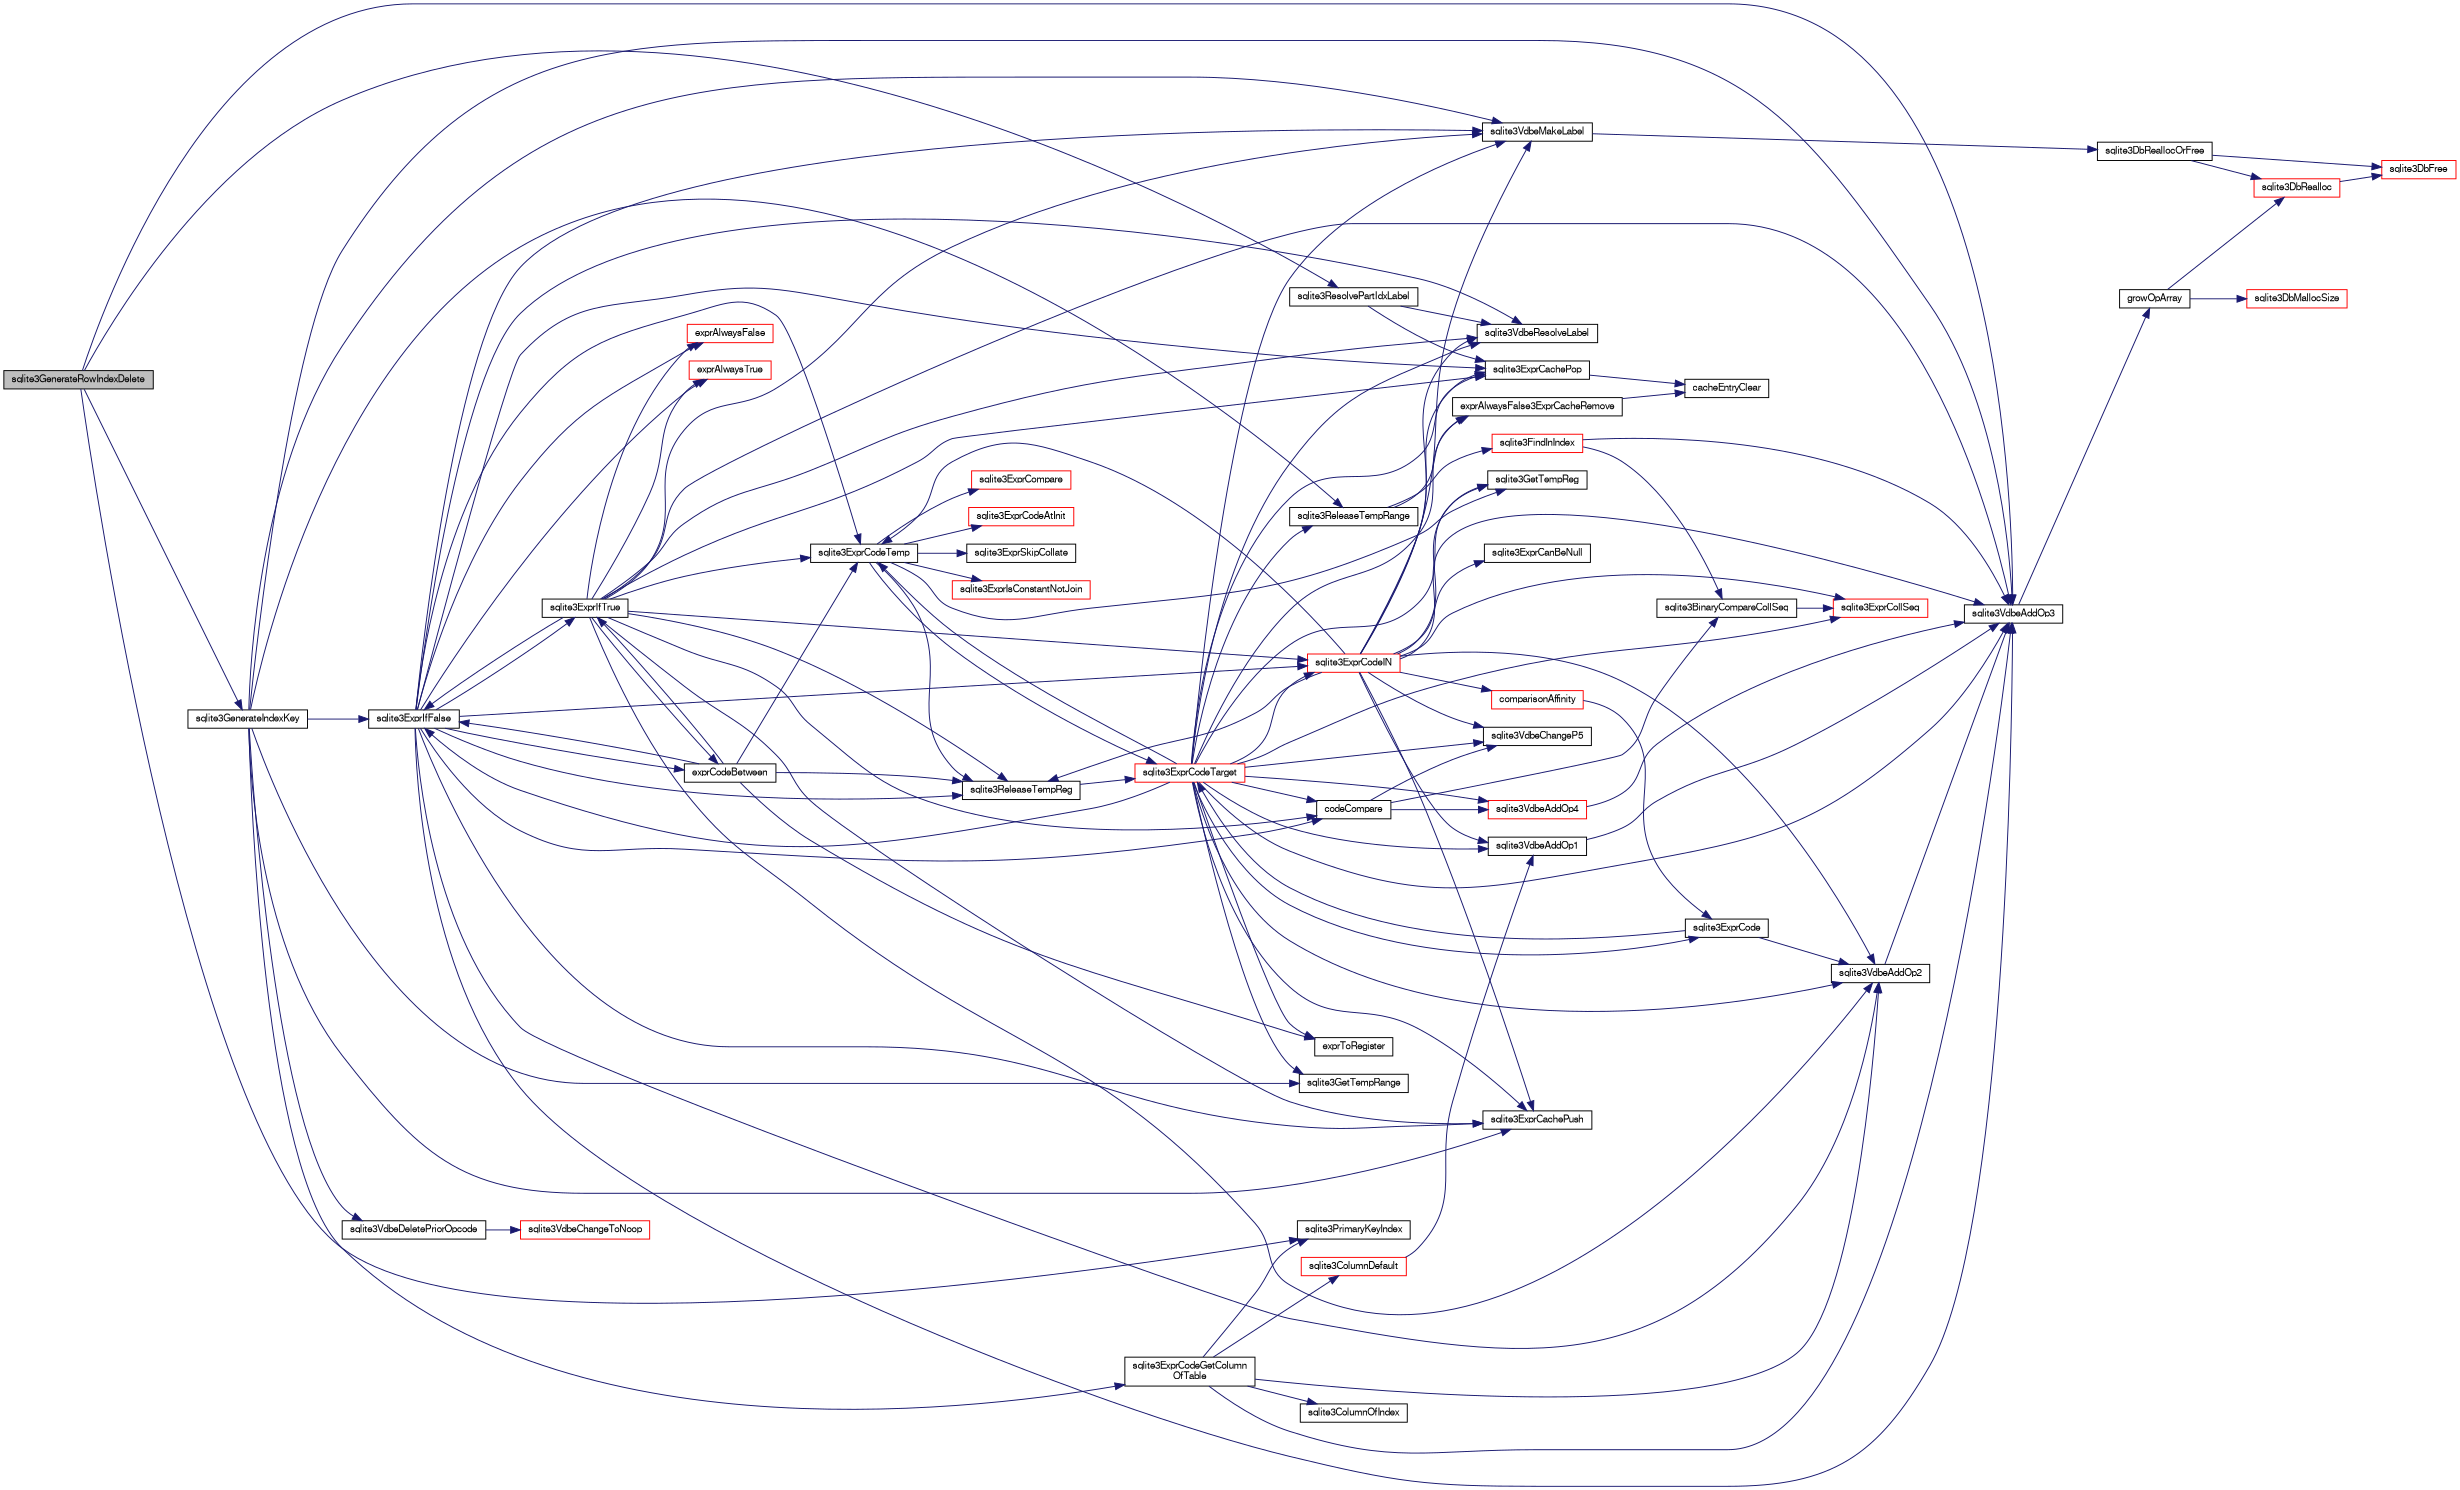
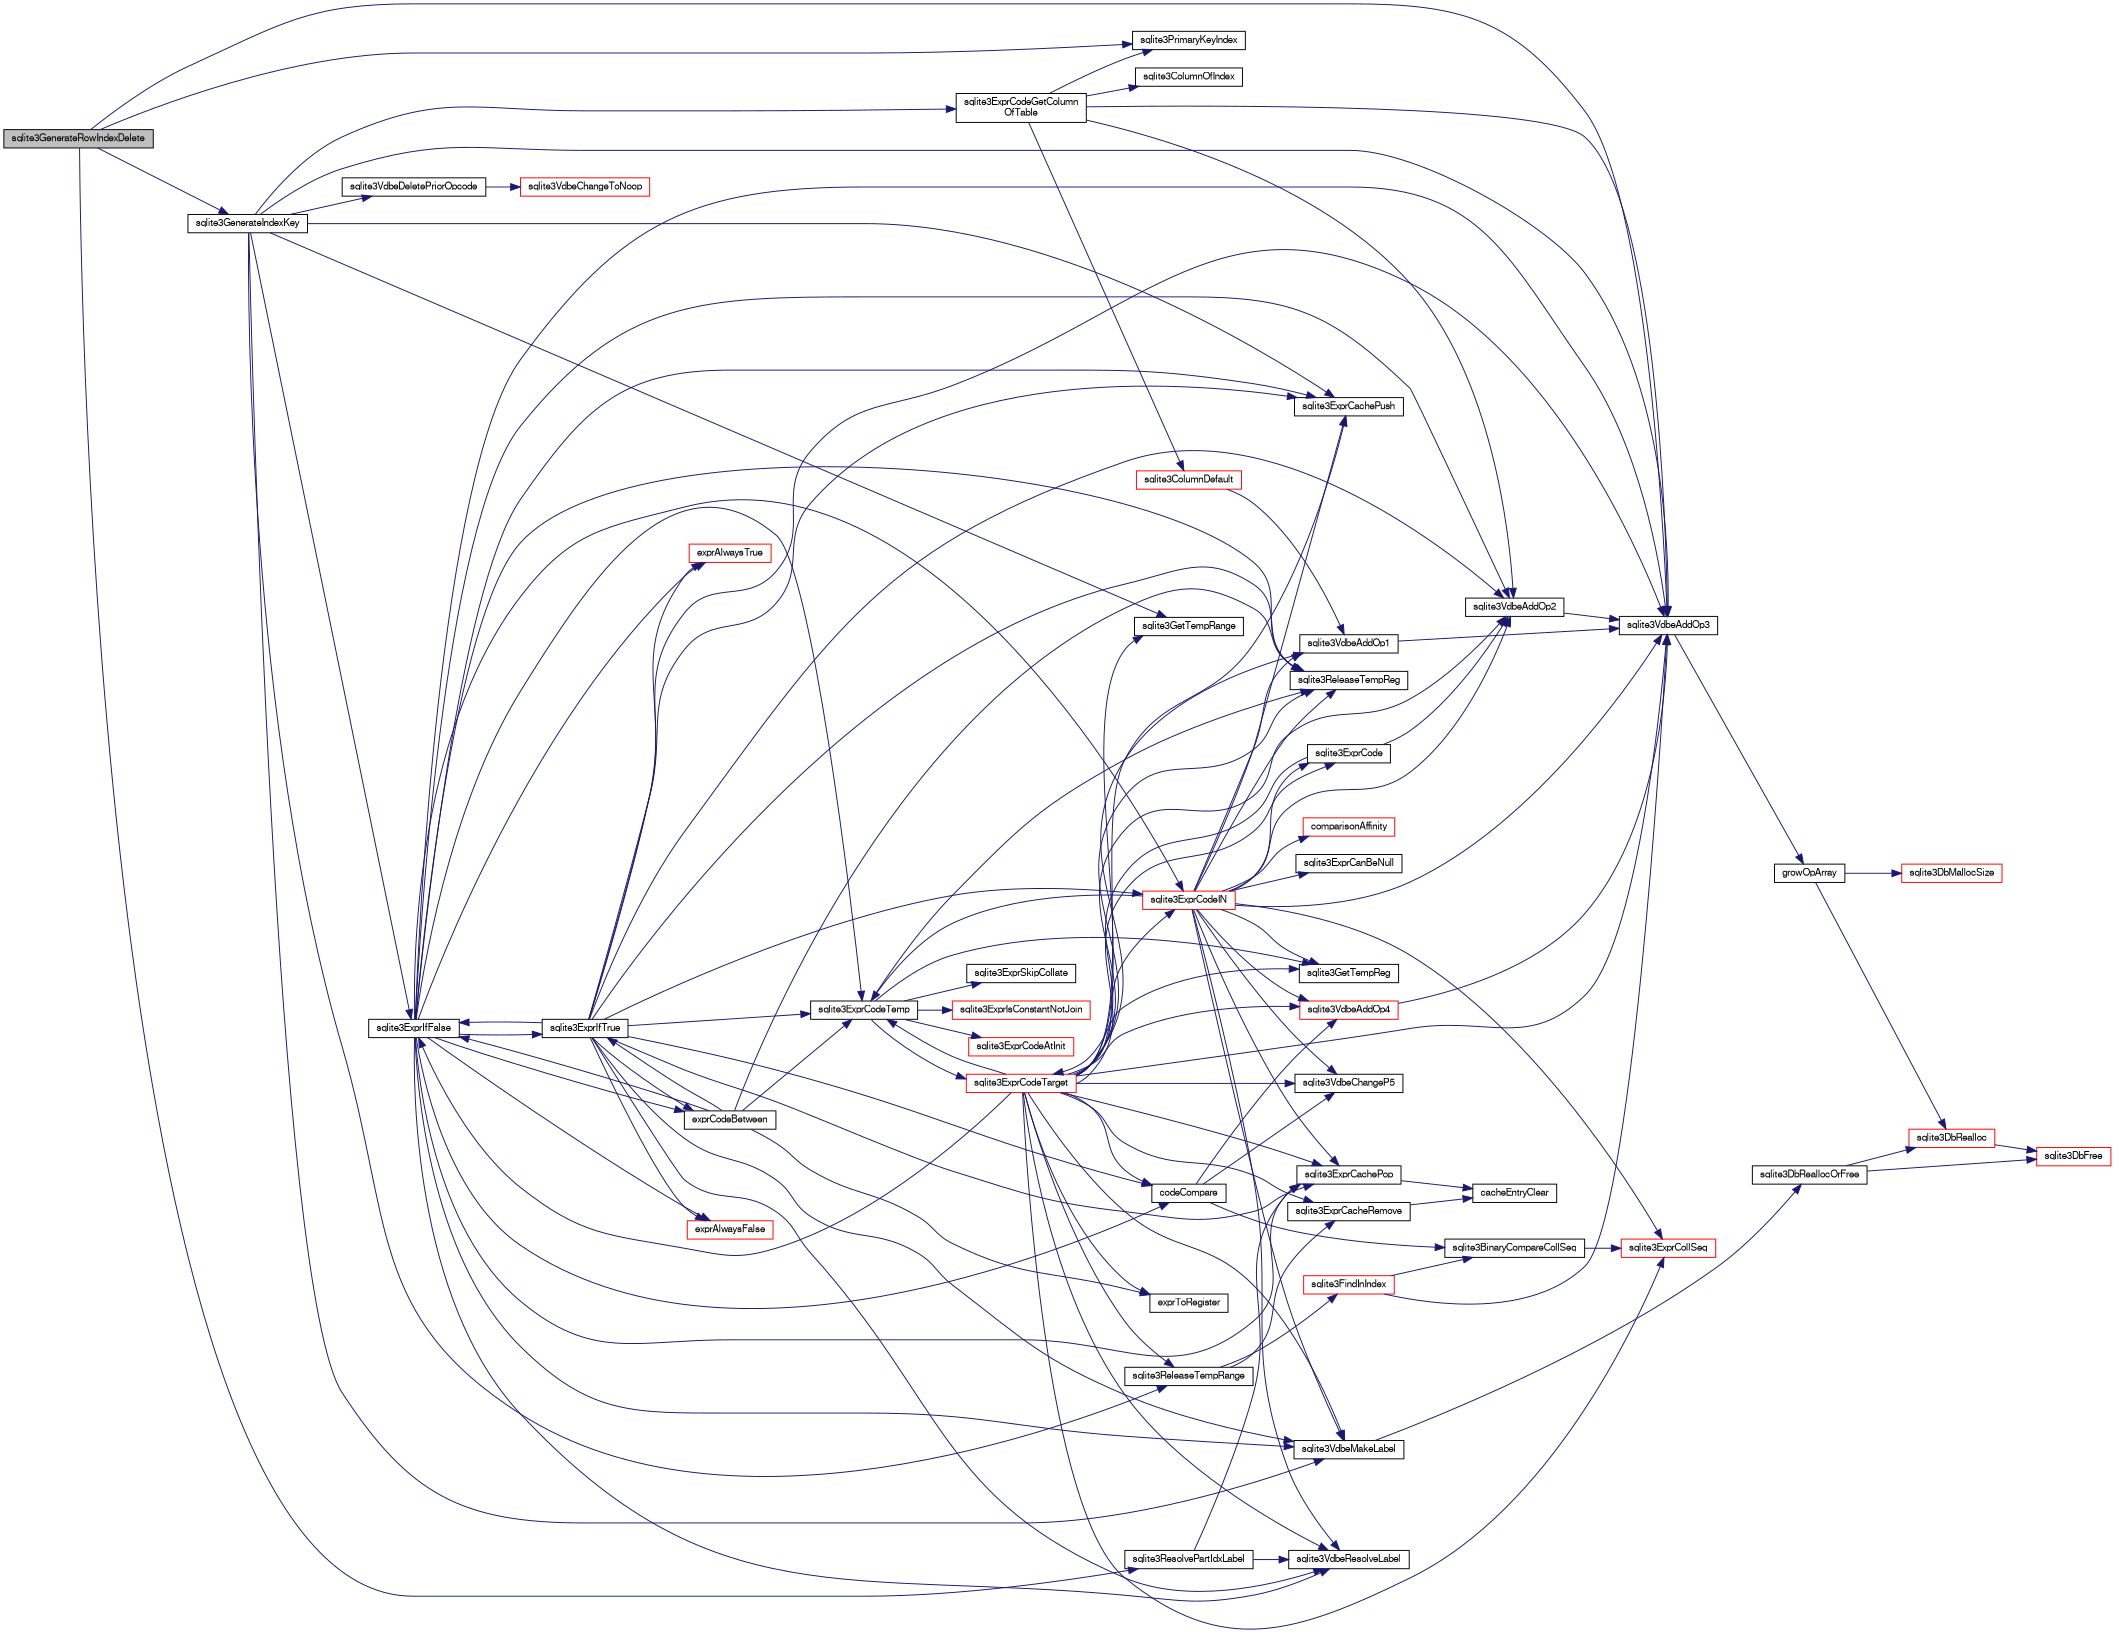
(1537, 407) -> (1349, 1212)
(1021, 480) -> none
(1103, 782) -> (1133, 788)
(1644, 802) -> (1270, 832)
none -> (1244, 959)
